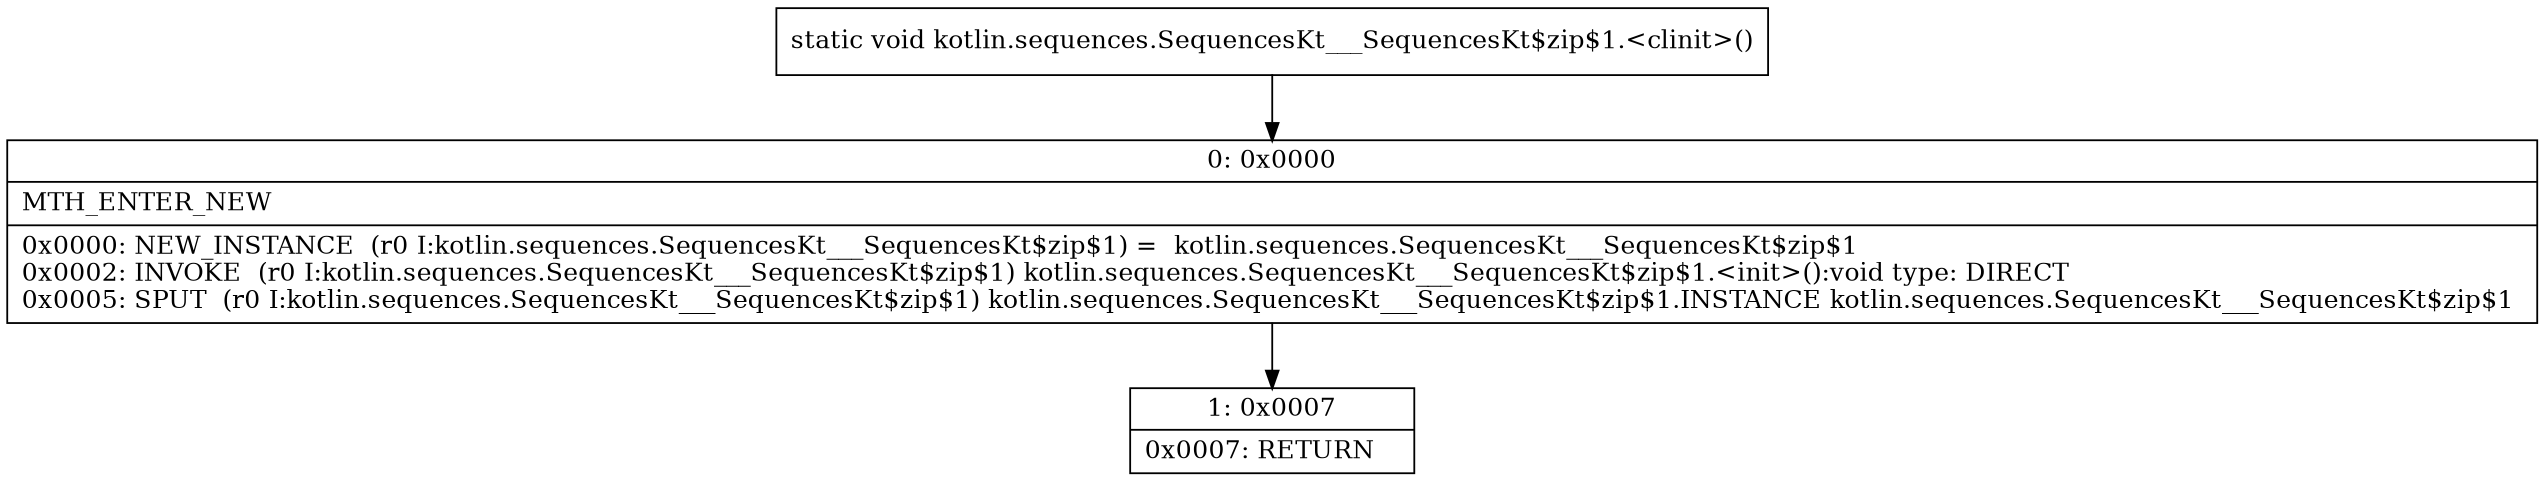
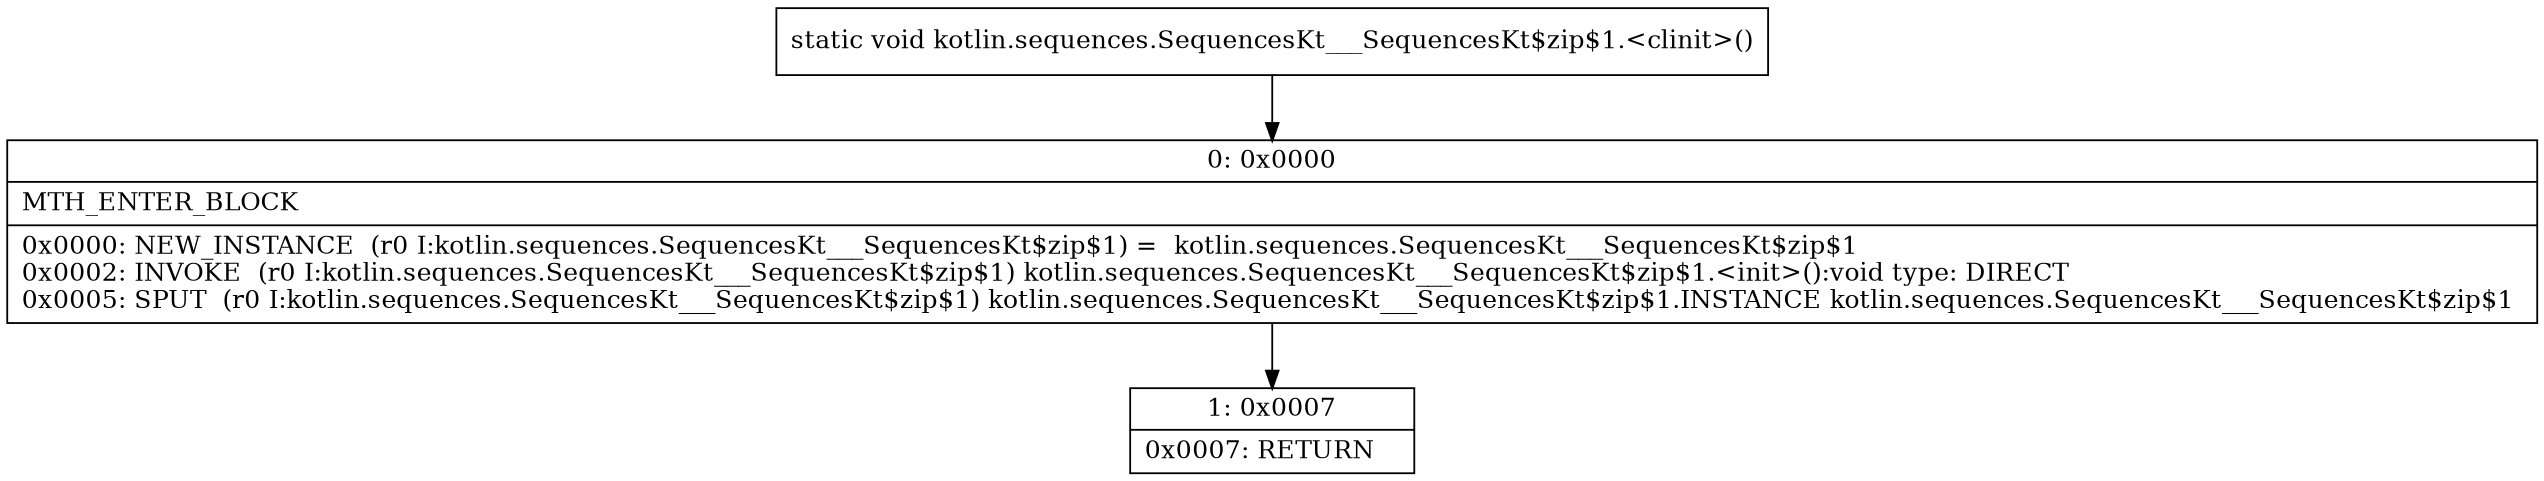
(147, 203) -> (161, 203)
